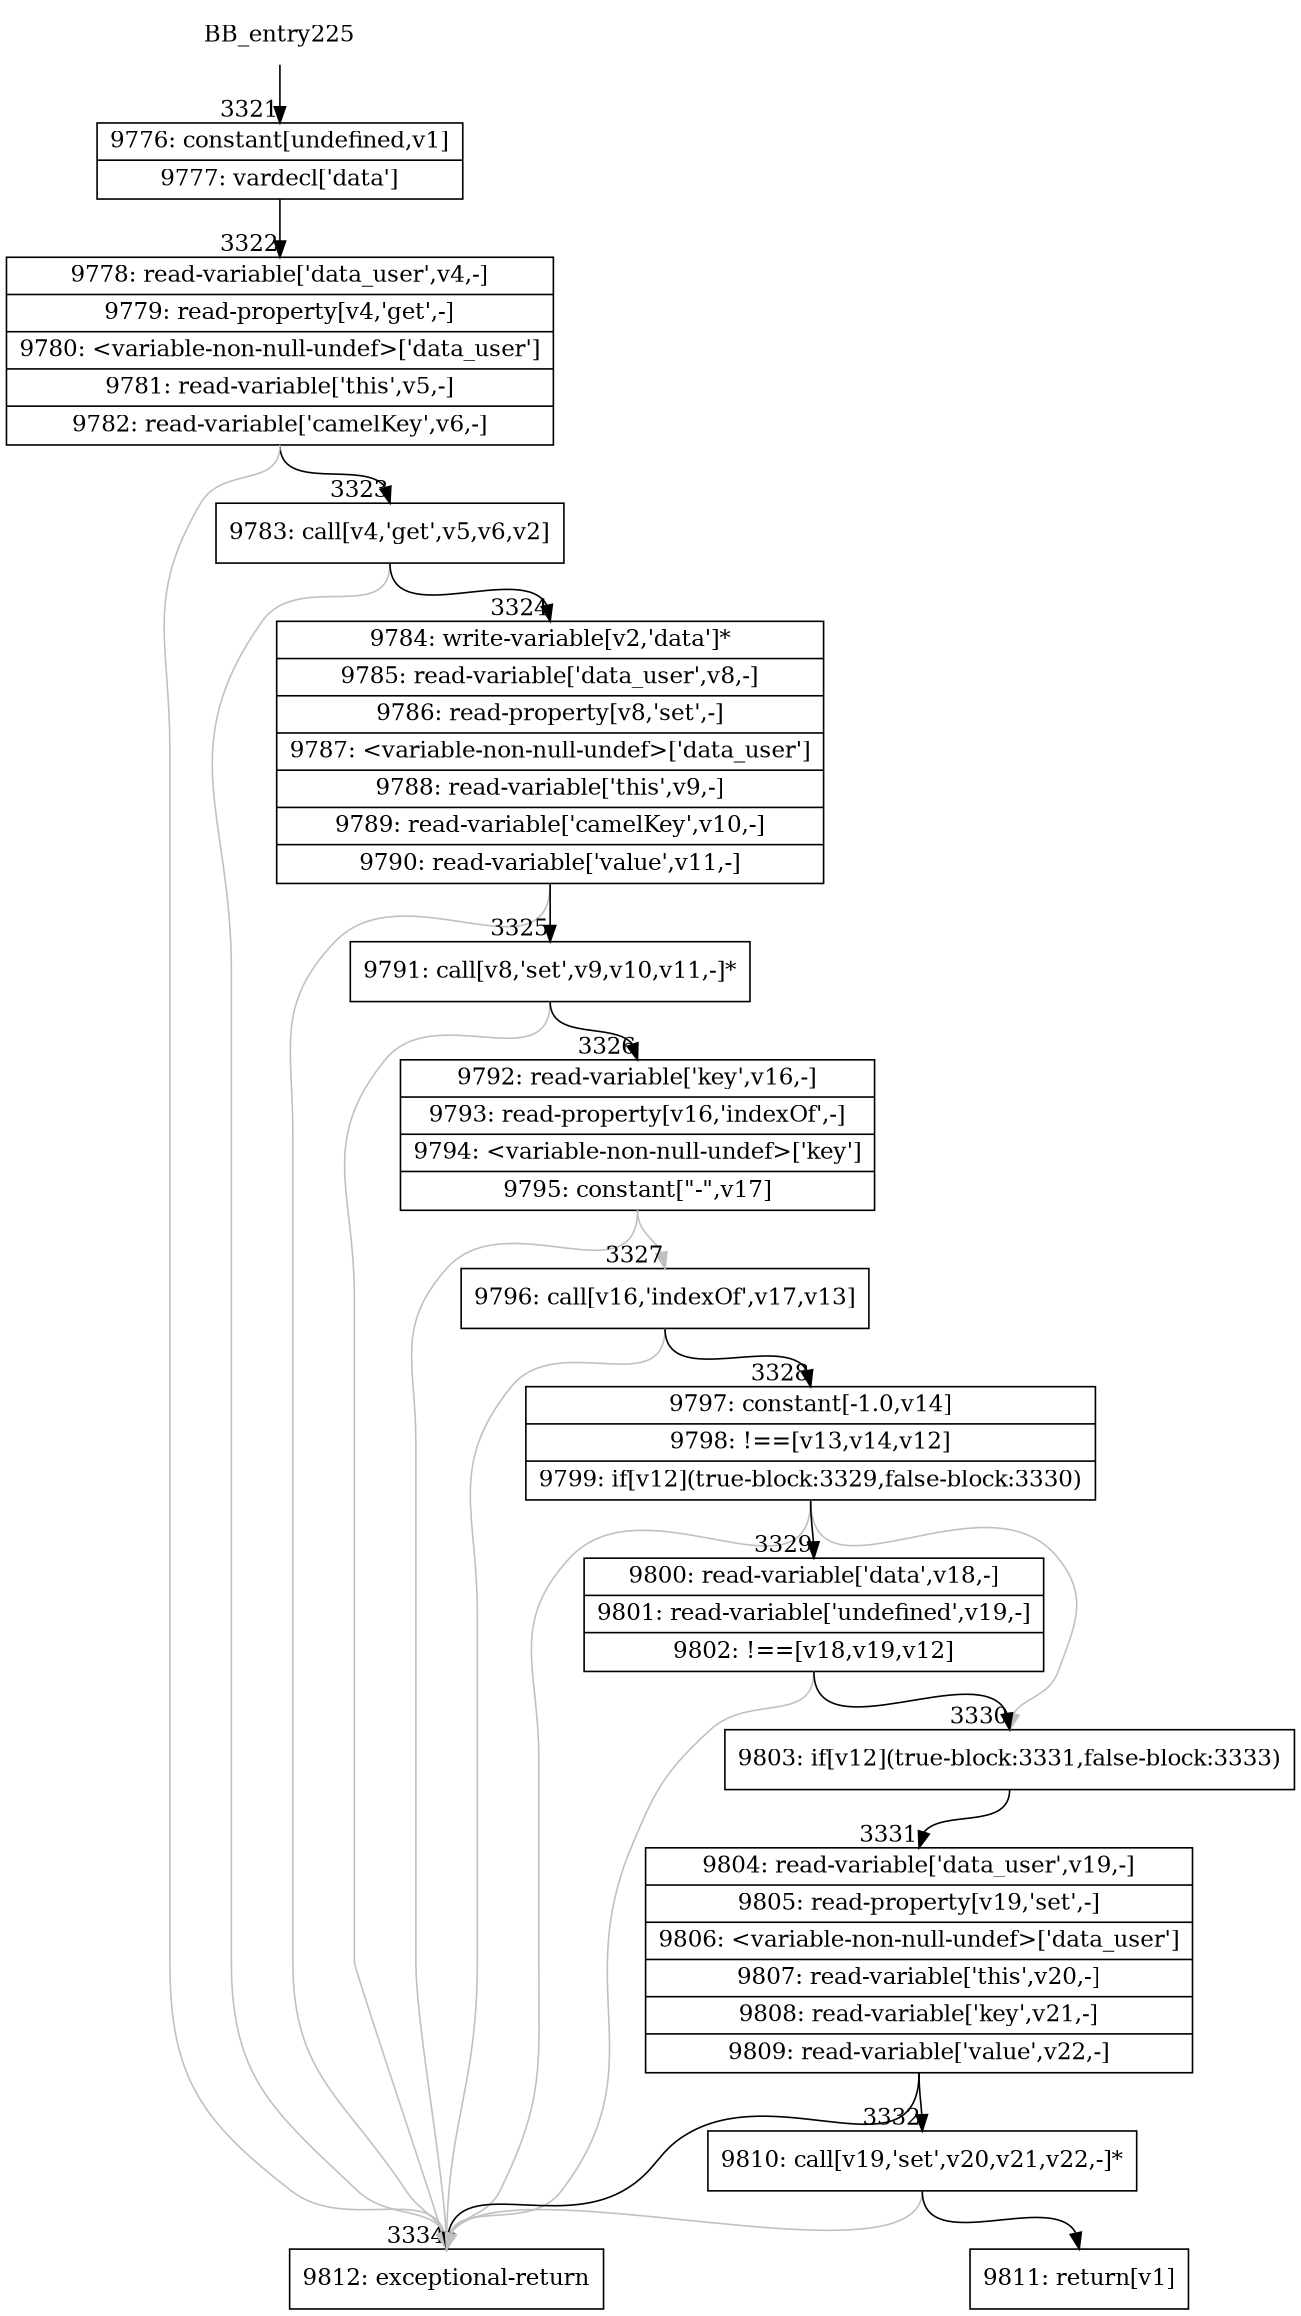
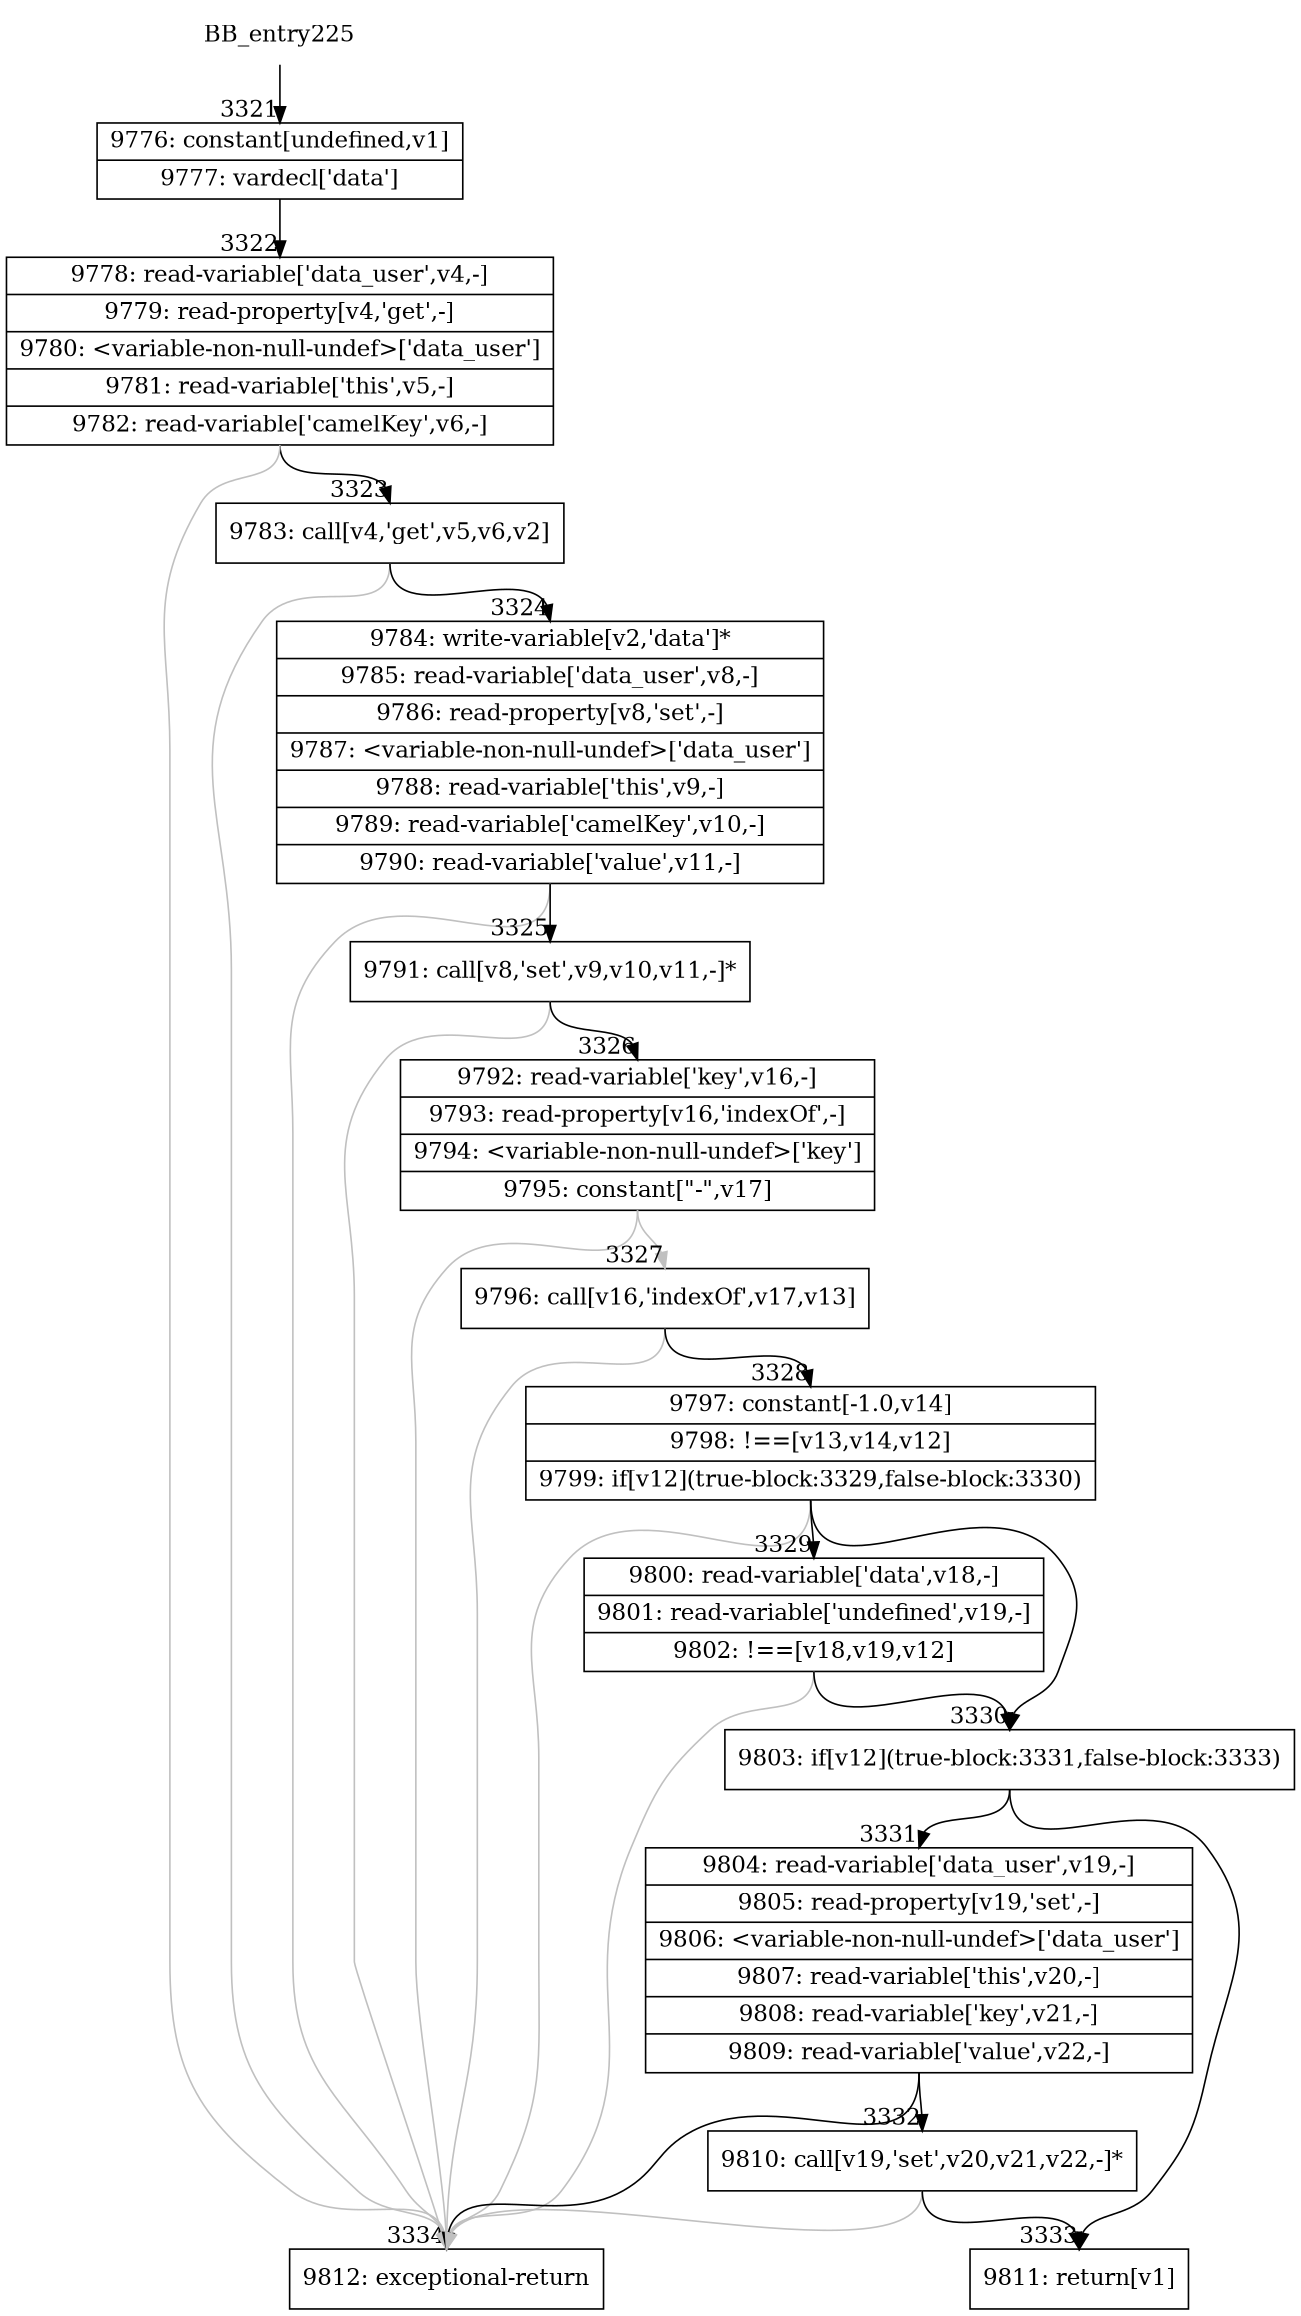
(1015, 1532) -> (1015, 1532)
none -> (1238, 1951)
